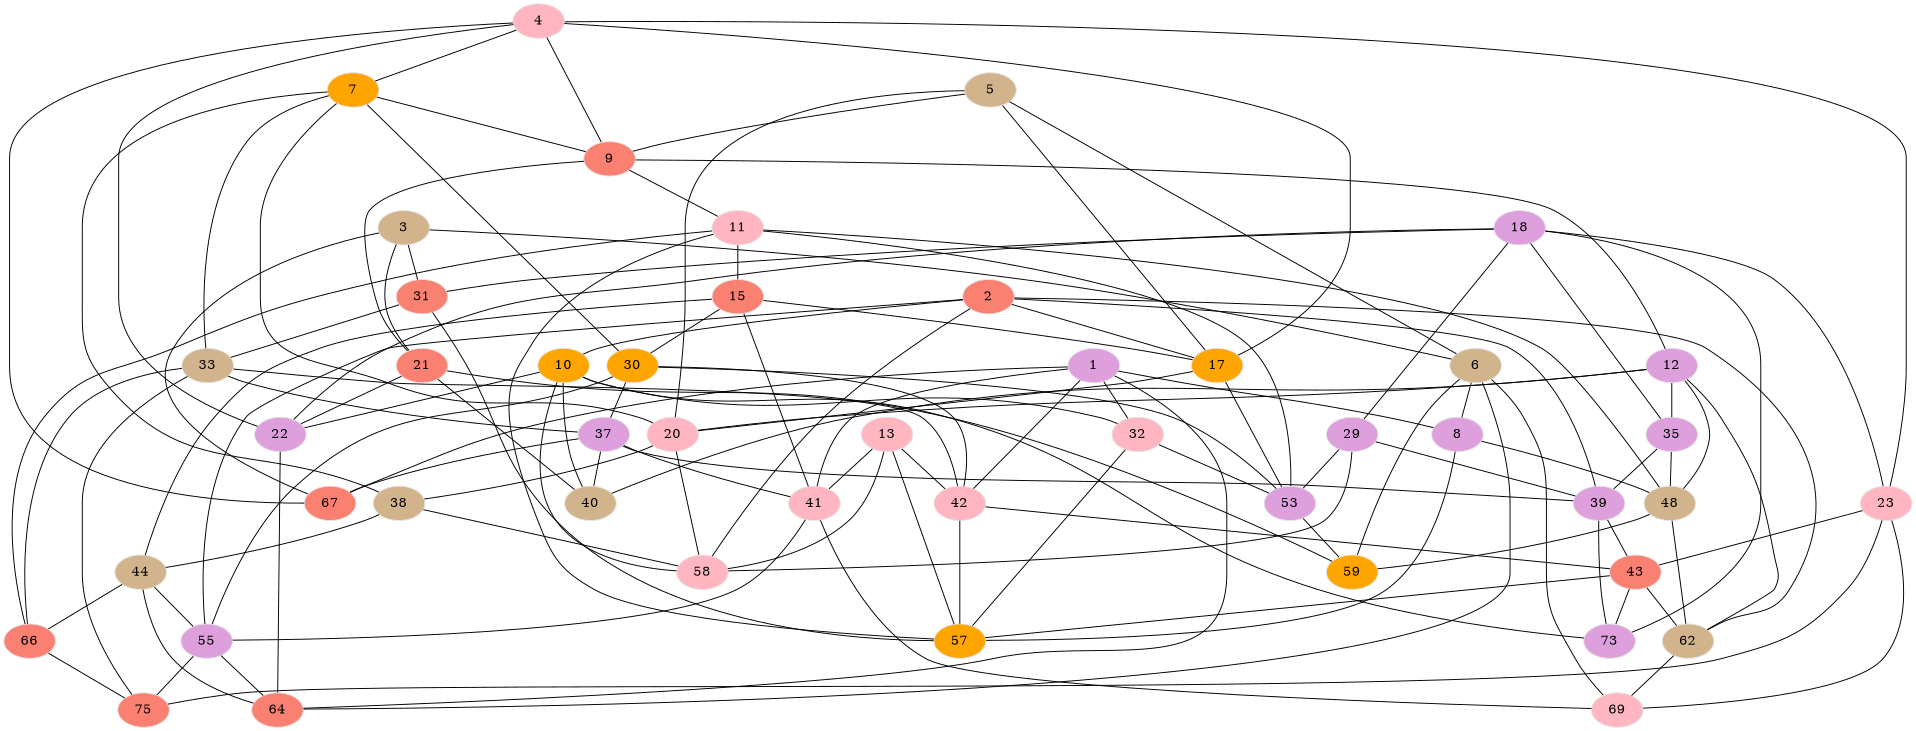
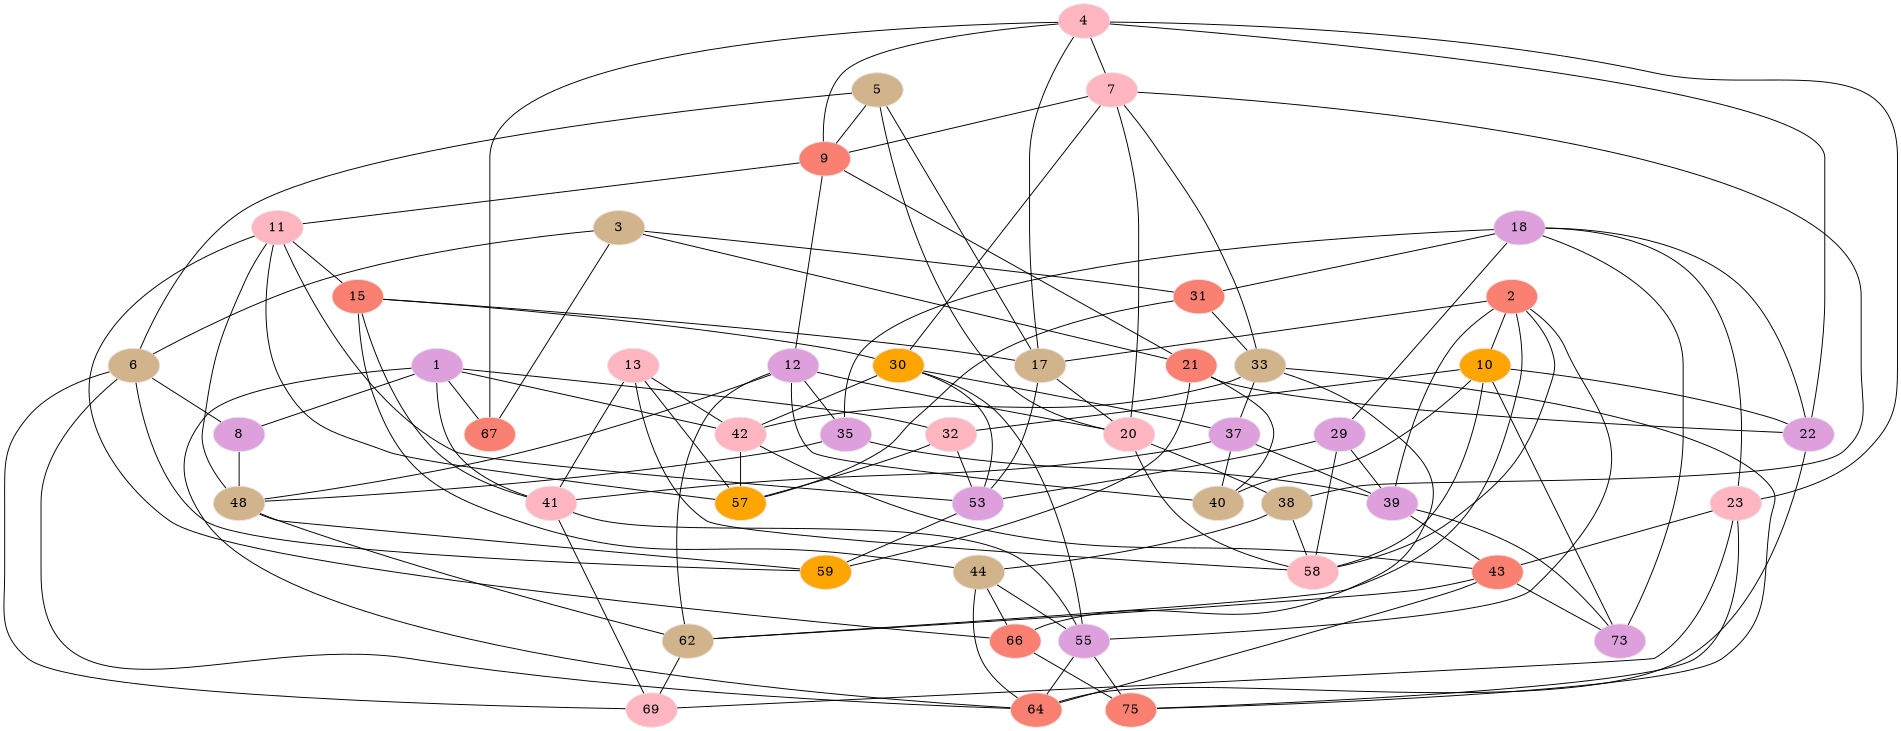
(353, 90) -> (1112, 90)
(1217, 366) -> (1040, 366)
(463, 460) -> none
(1297, 607) -> (1269, 644)
(1267, 624) -> none
